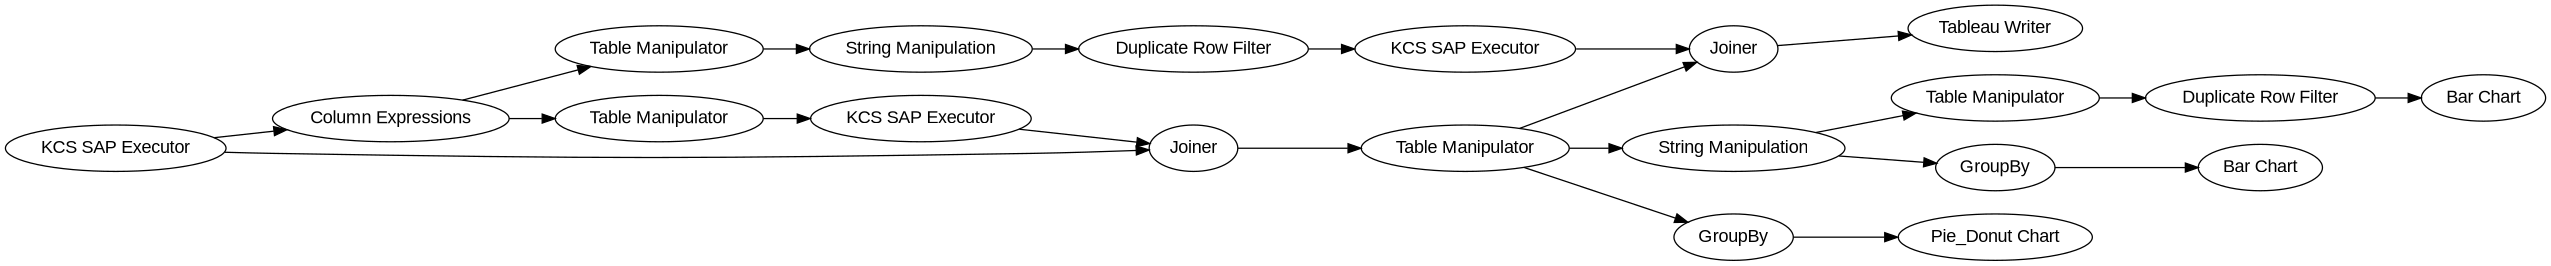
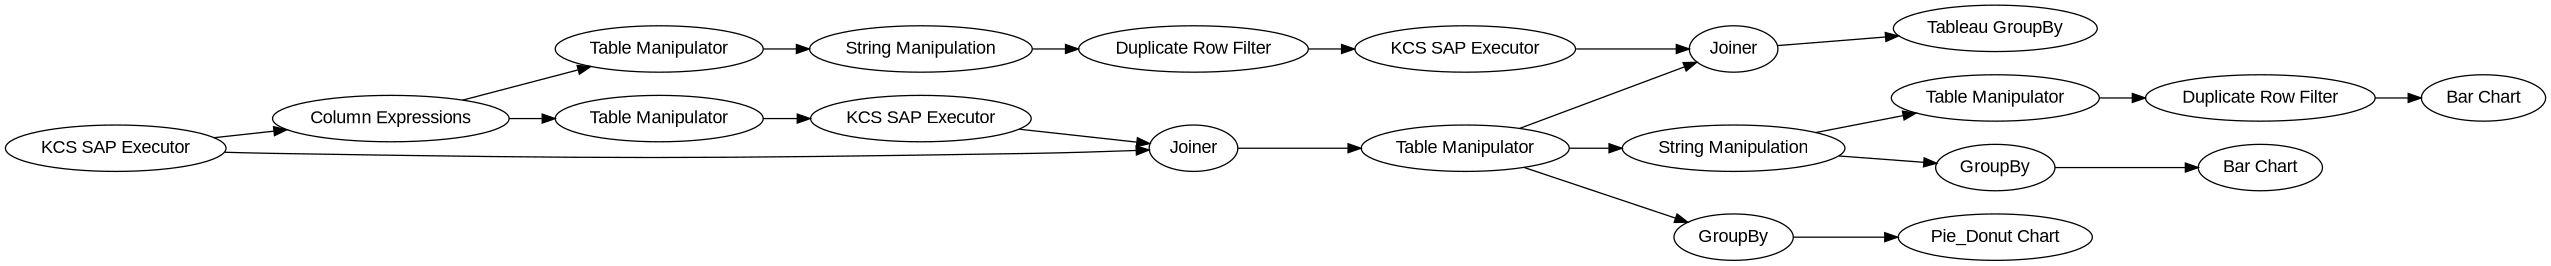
(1995, 28) -> (1995, 28)
